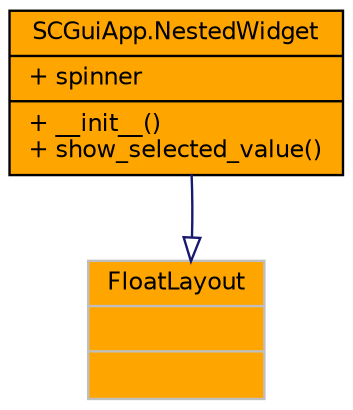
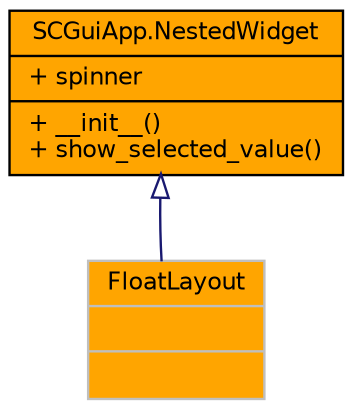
(192, 206) -> (160, 230)
